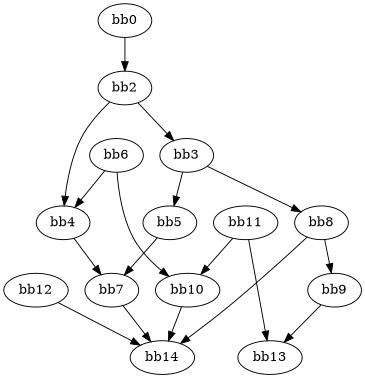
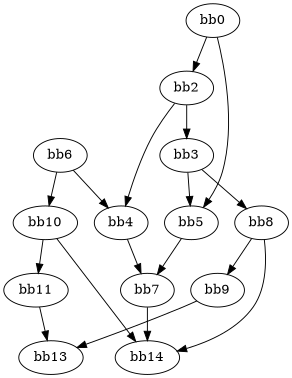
none -> (228, 120)
(220, 253) -> (41, 252)
(36, 290) -> none
